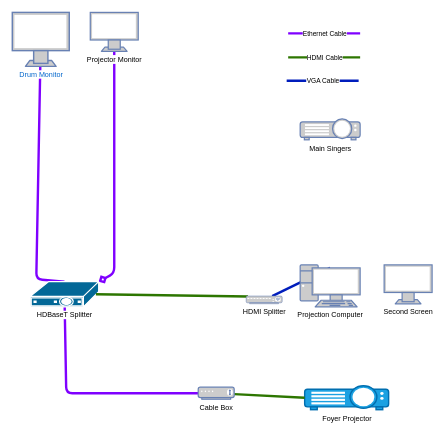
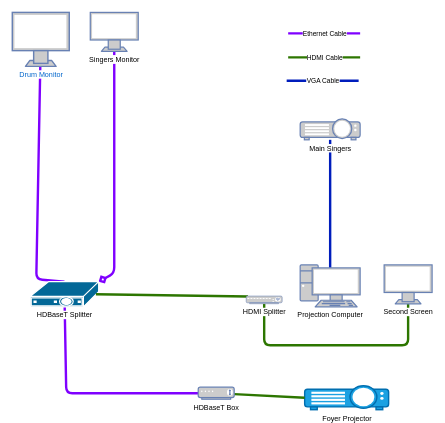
(115, 60) -> (115, 60)
(286, 289) -> (330, 204)
none -> (336, 345)
(217, 408) -> (217, 408)
